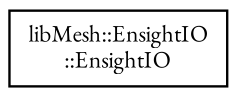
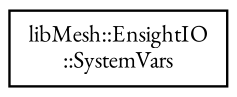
(118, 49) -> (118, 49)
